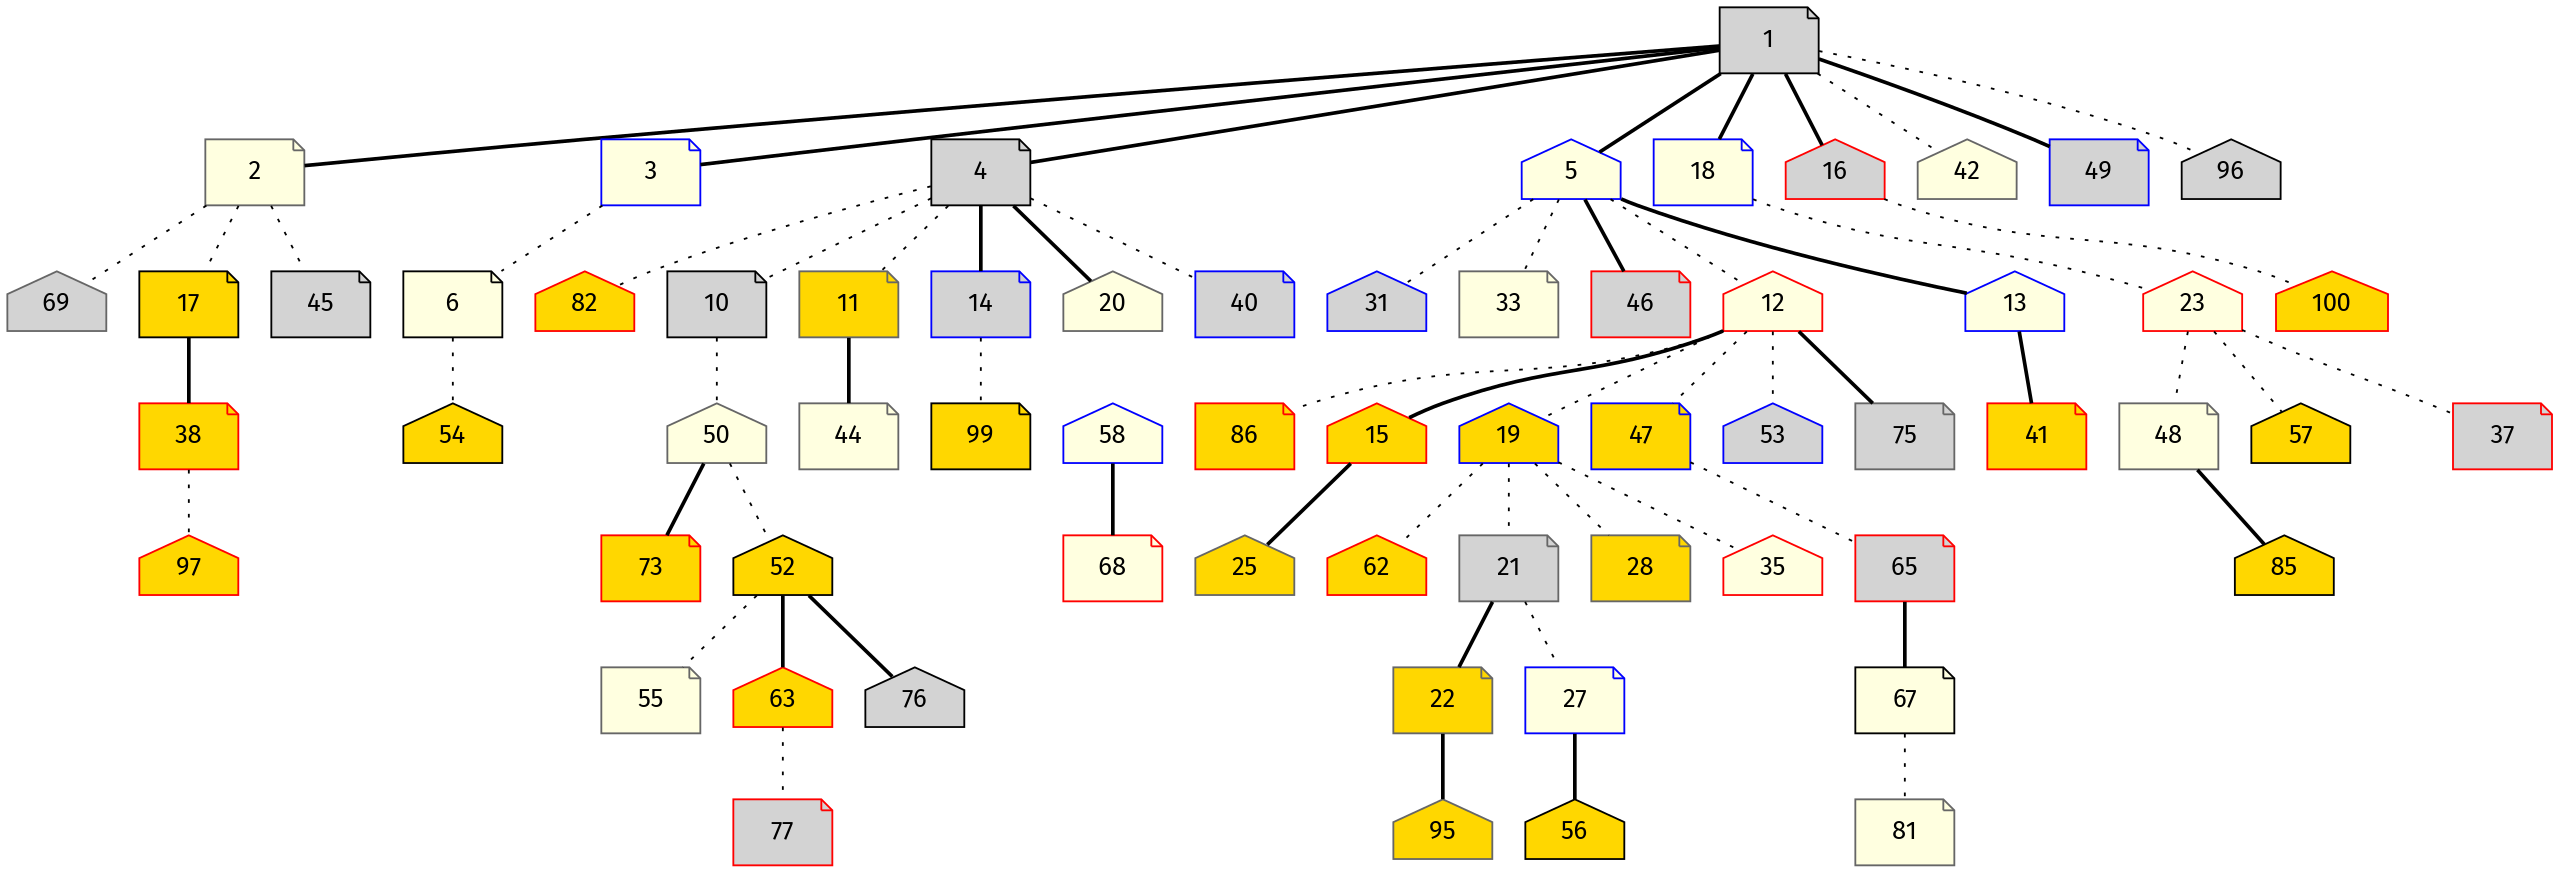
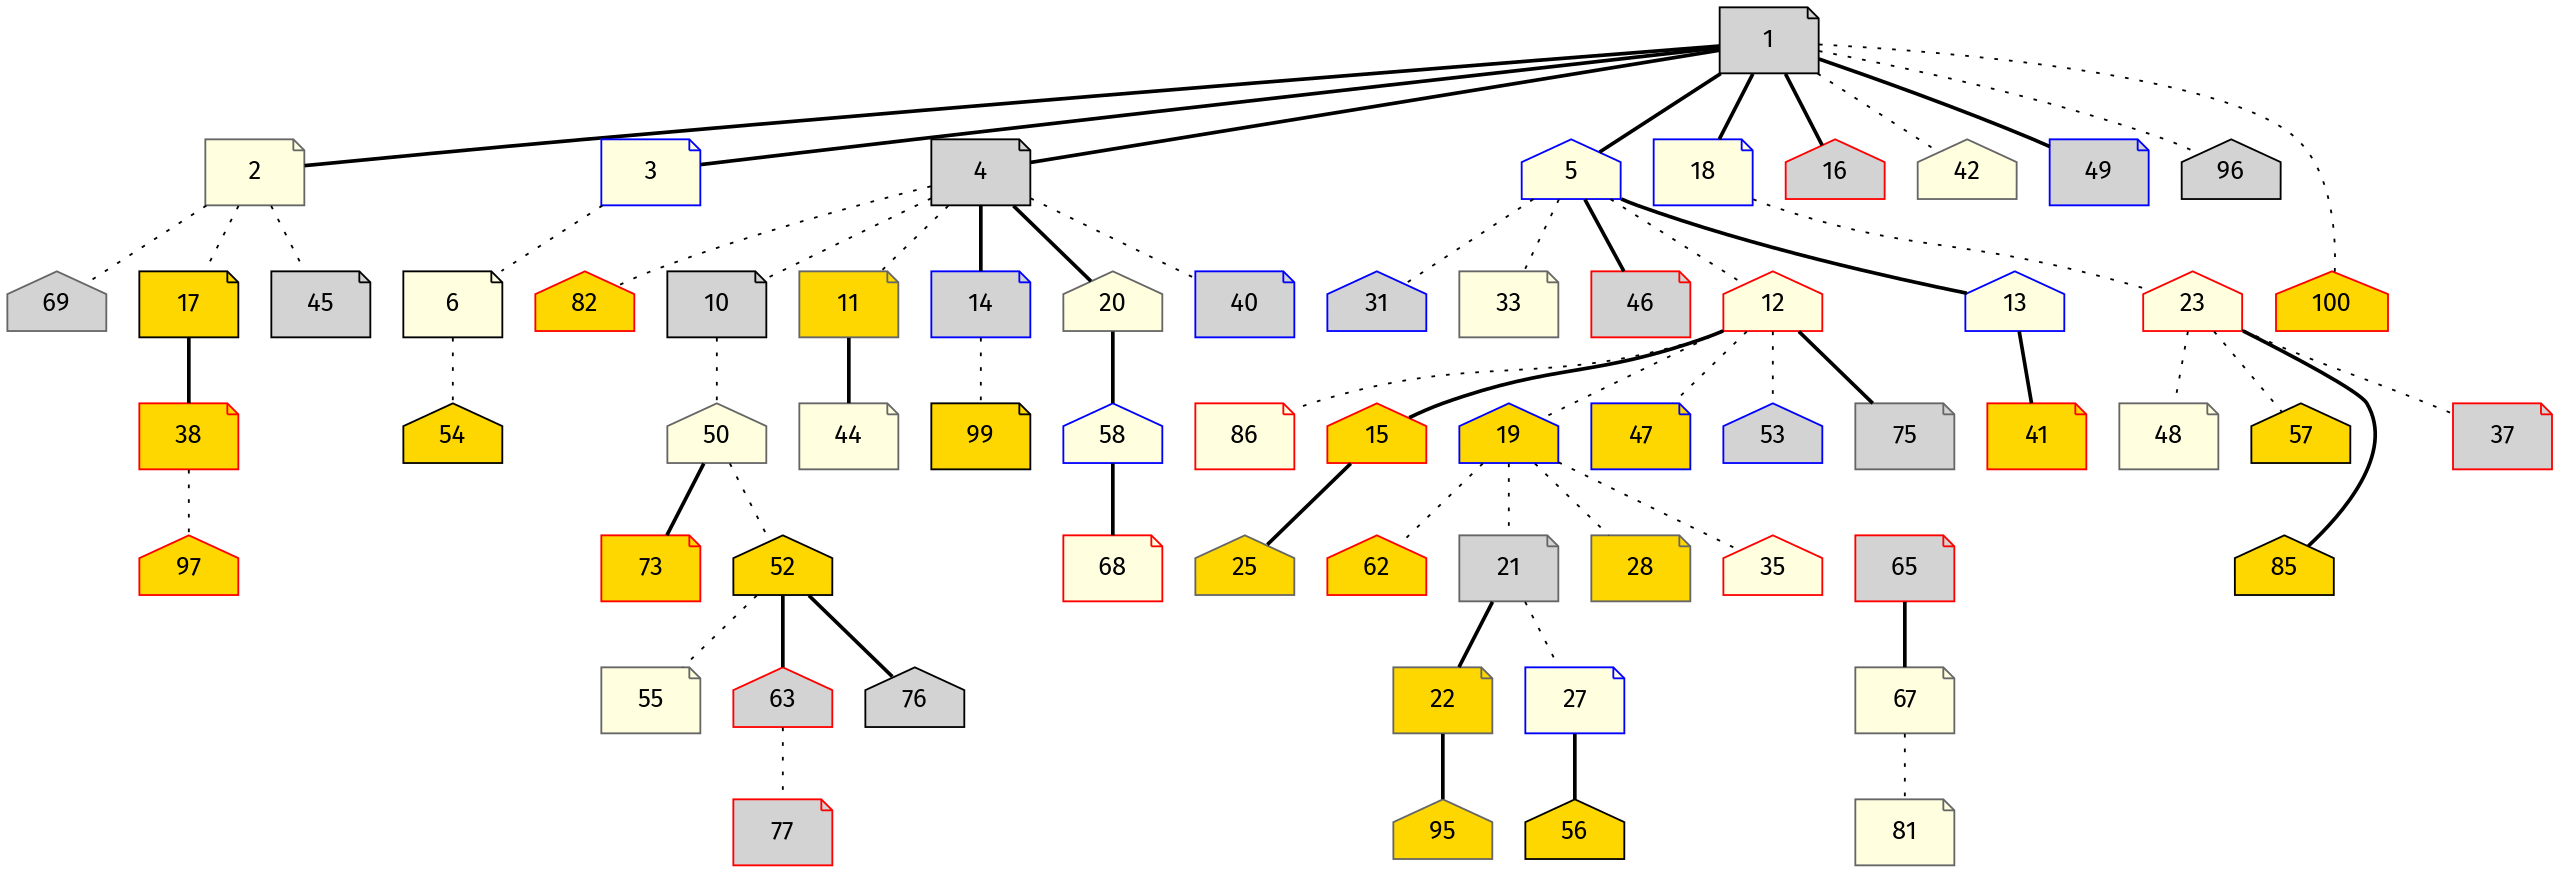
(2091, 240) -> (2134, 80)
none -> (1113, 367)
(1245, 436) -> (1245, 436)
(1772, 502) -> none
(2231, 507) -> (2371, 414)
(783, 700) -> (783, 700)
(1905, 700) -> (1905, 700)
